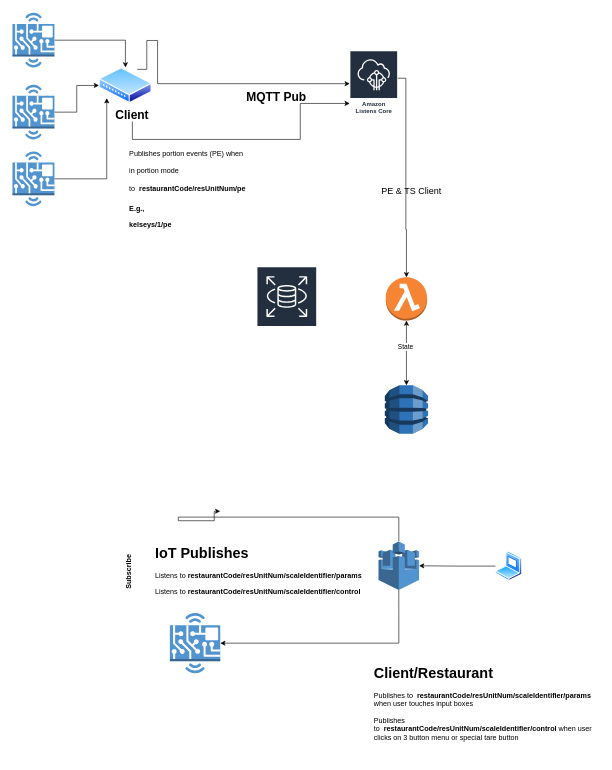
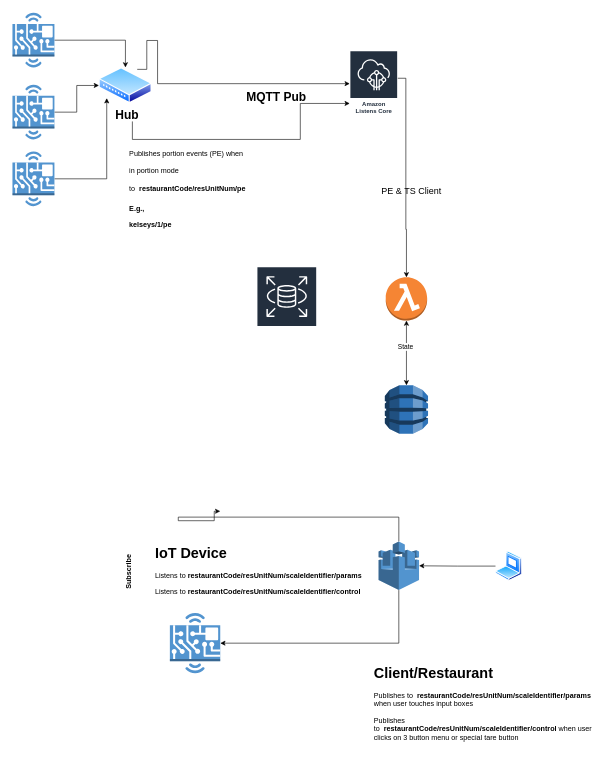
(133, 115) -> (126, 115)
(270, 548) -> (270, 548)
